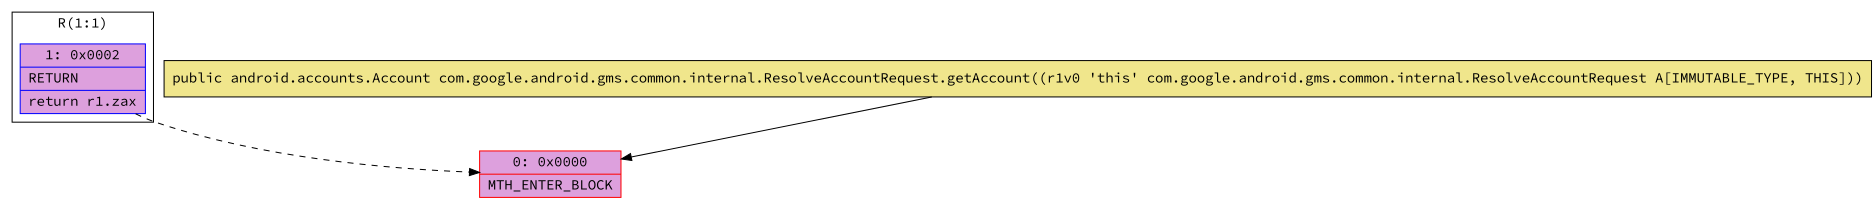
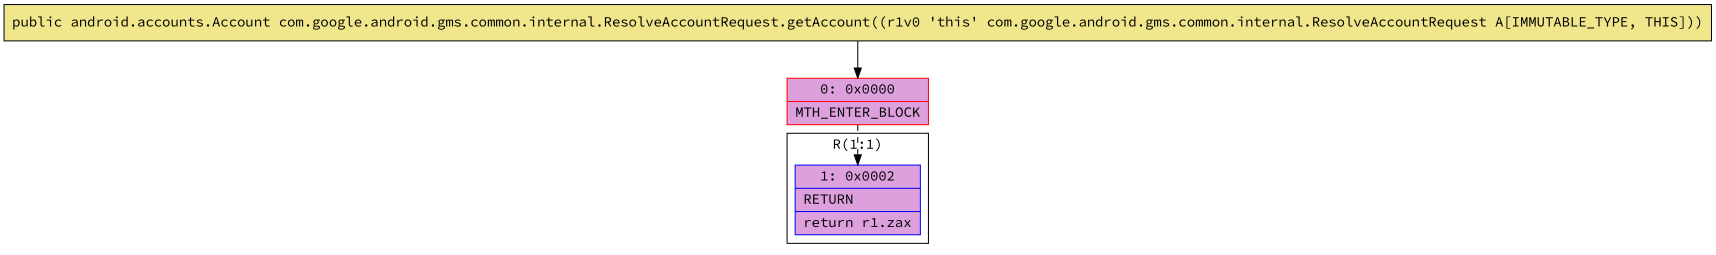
(300, 156) -> (858, 140)
